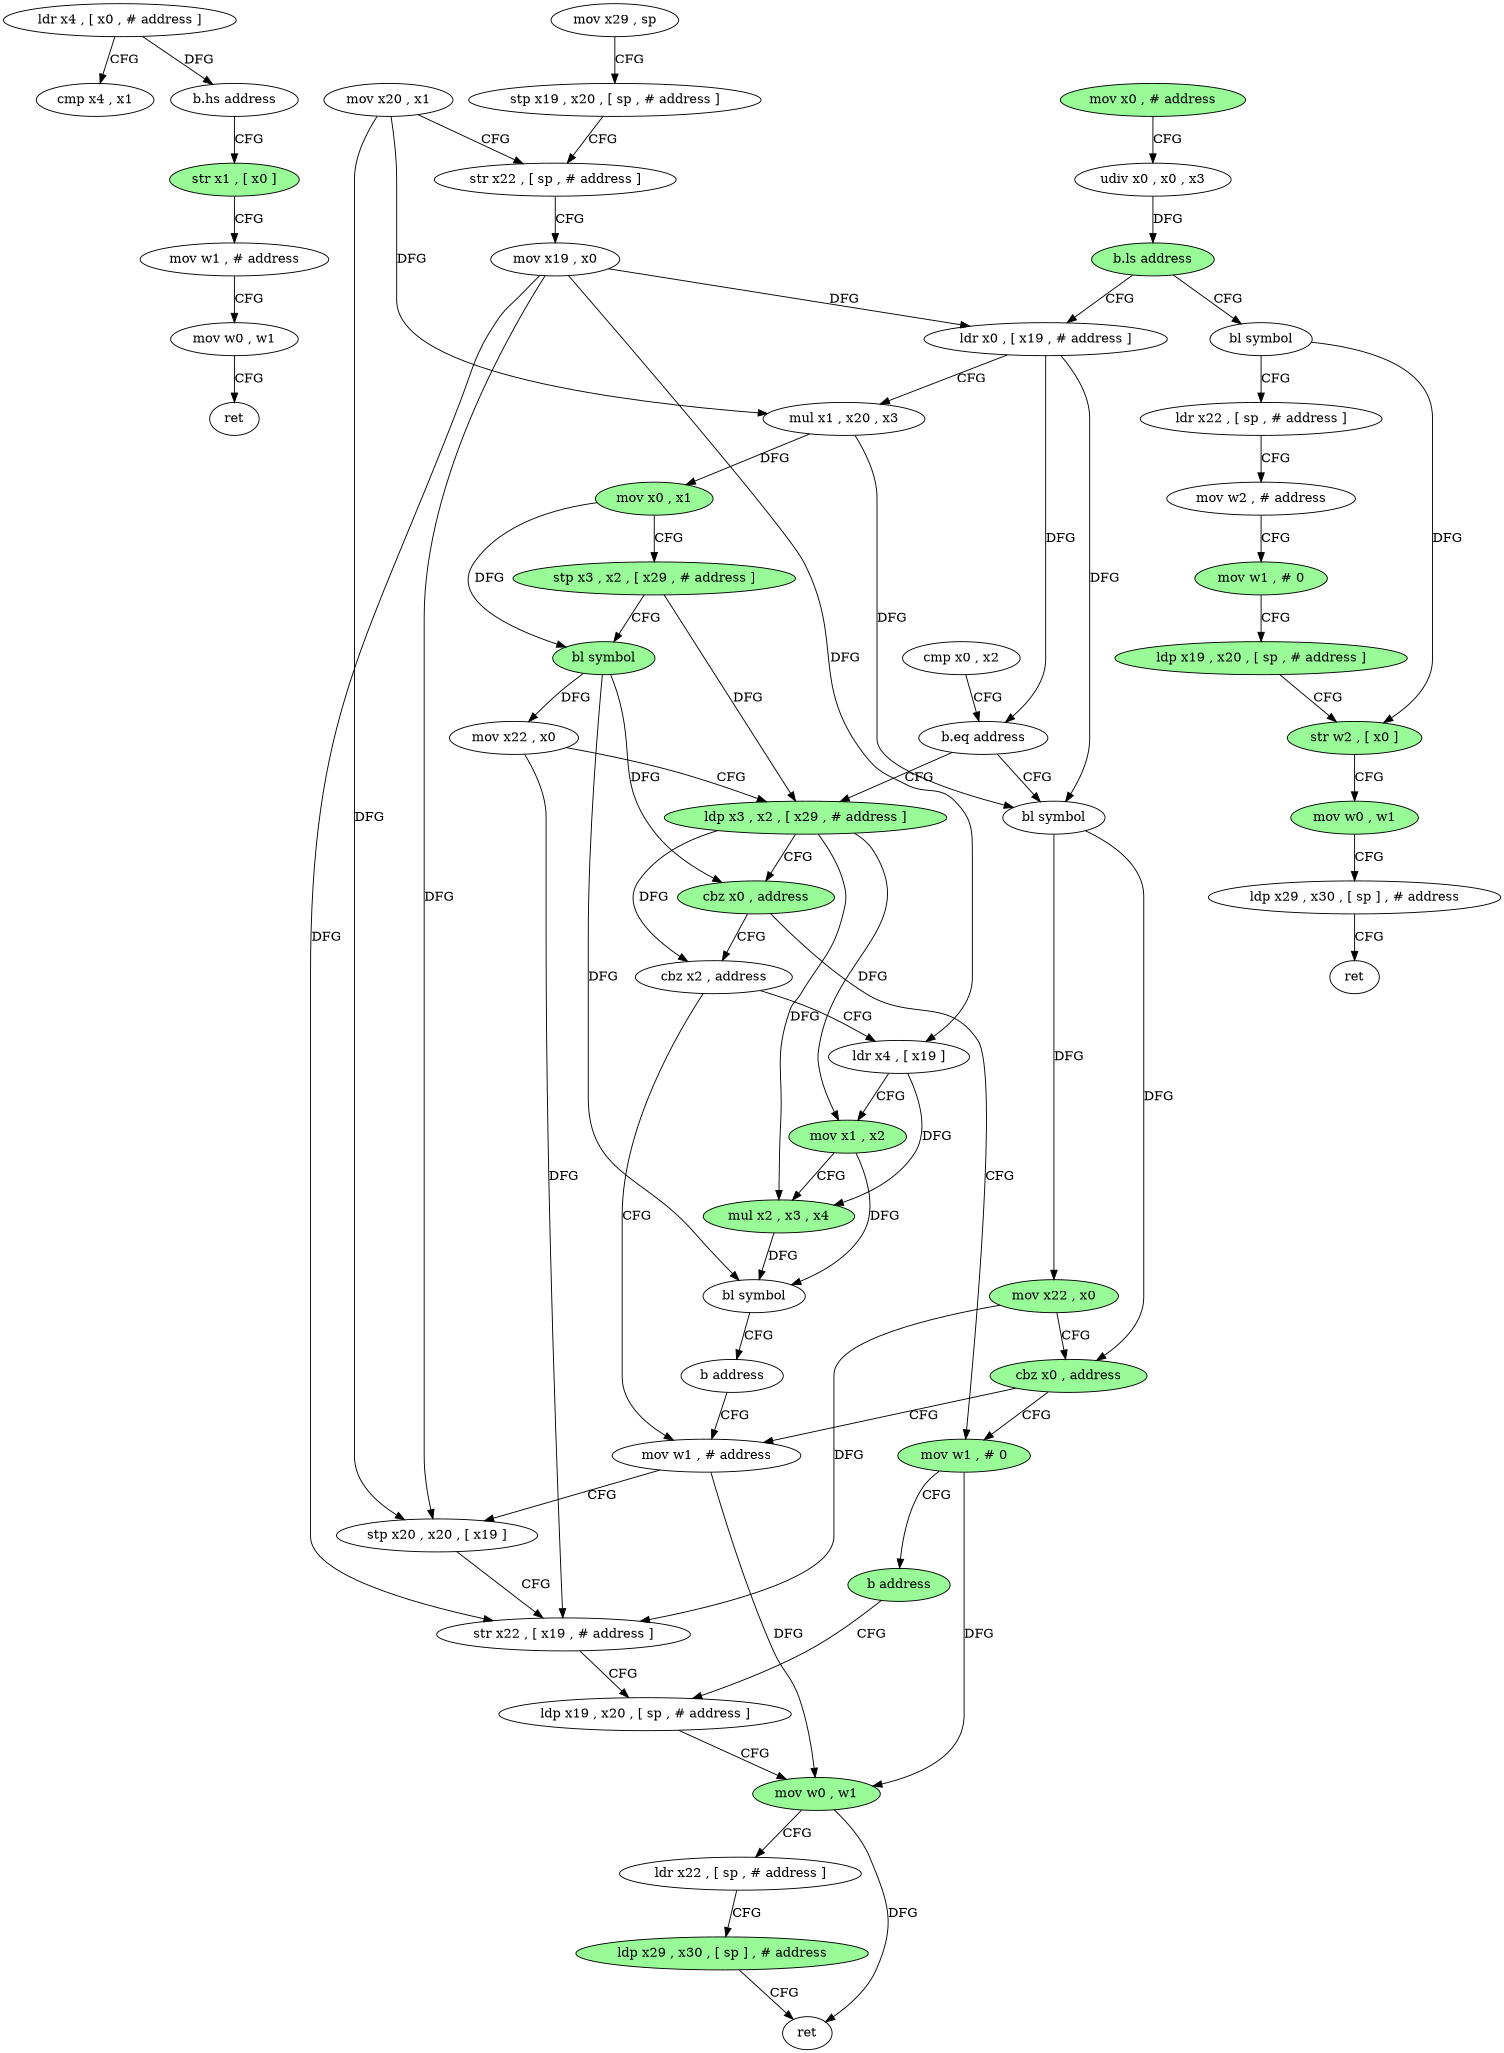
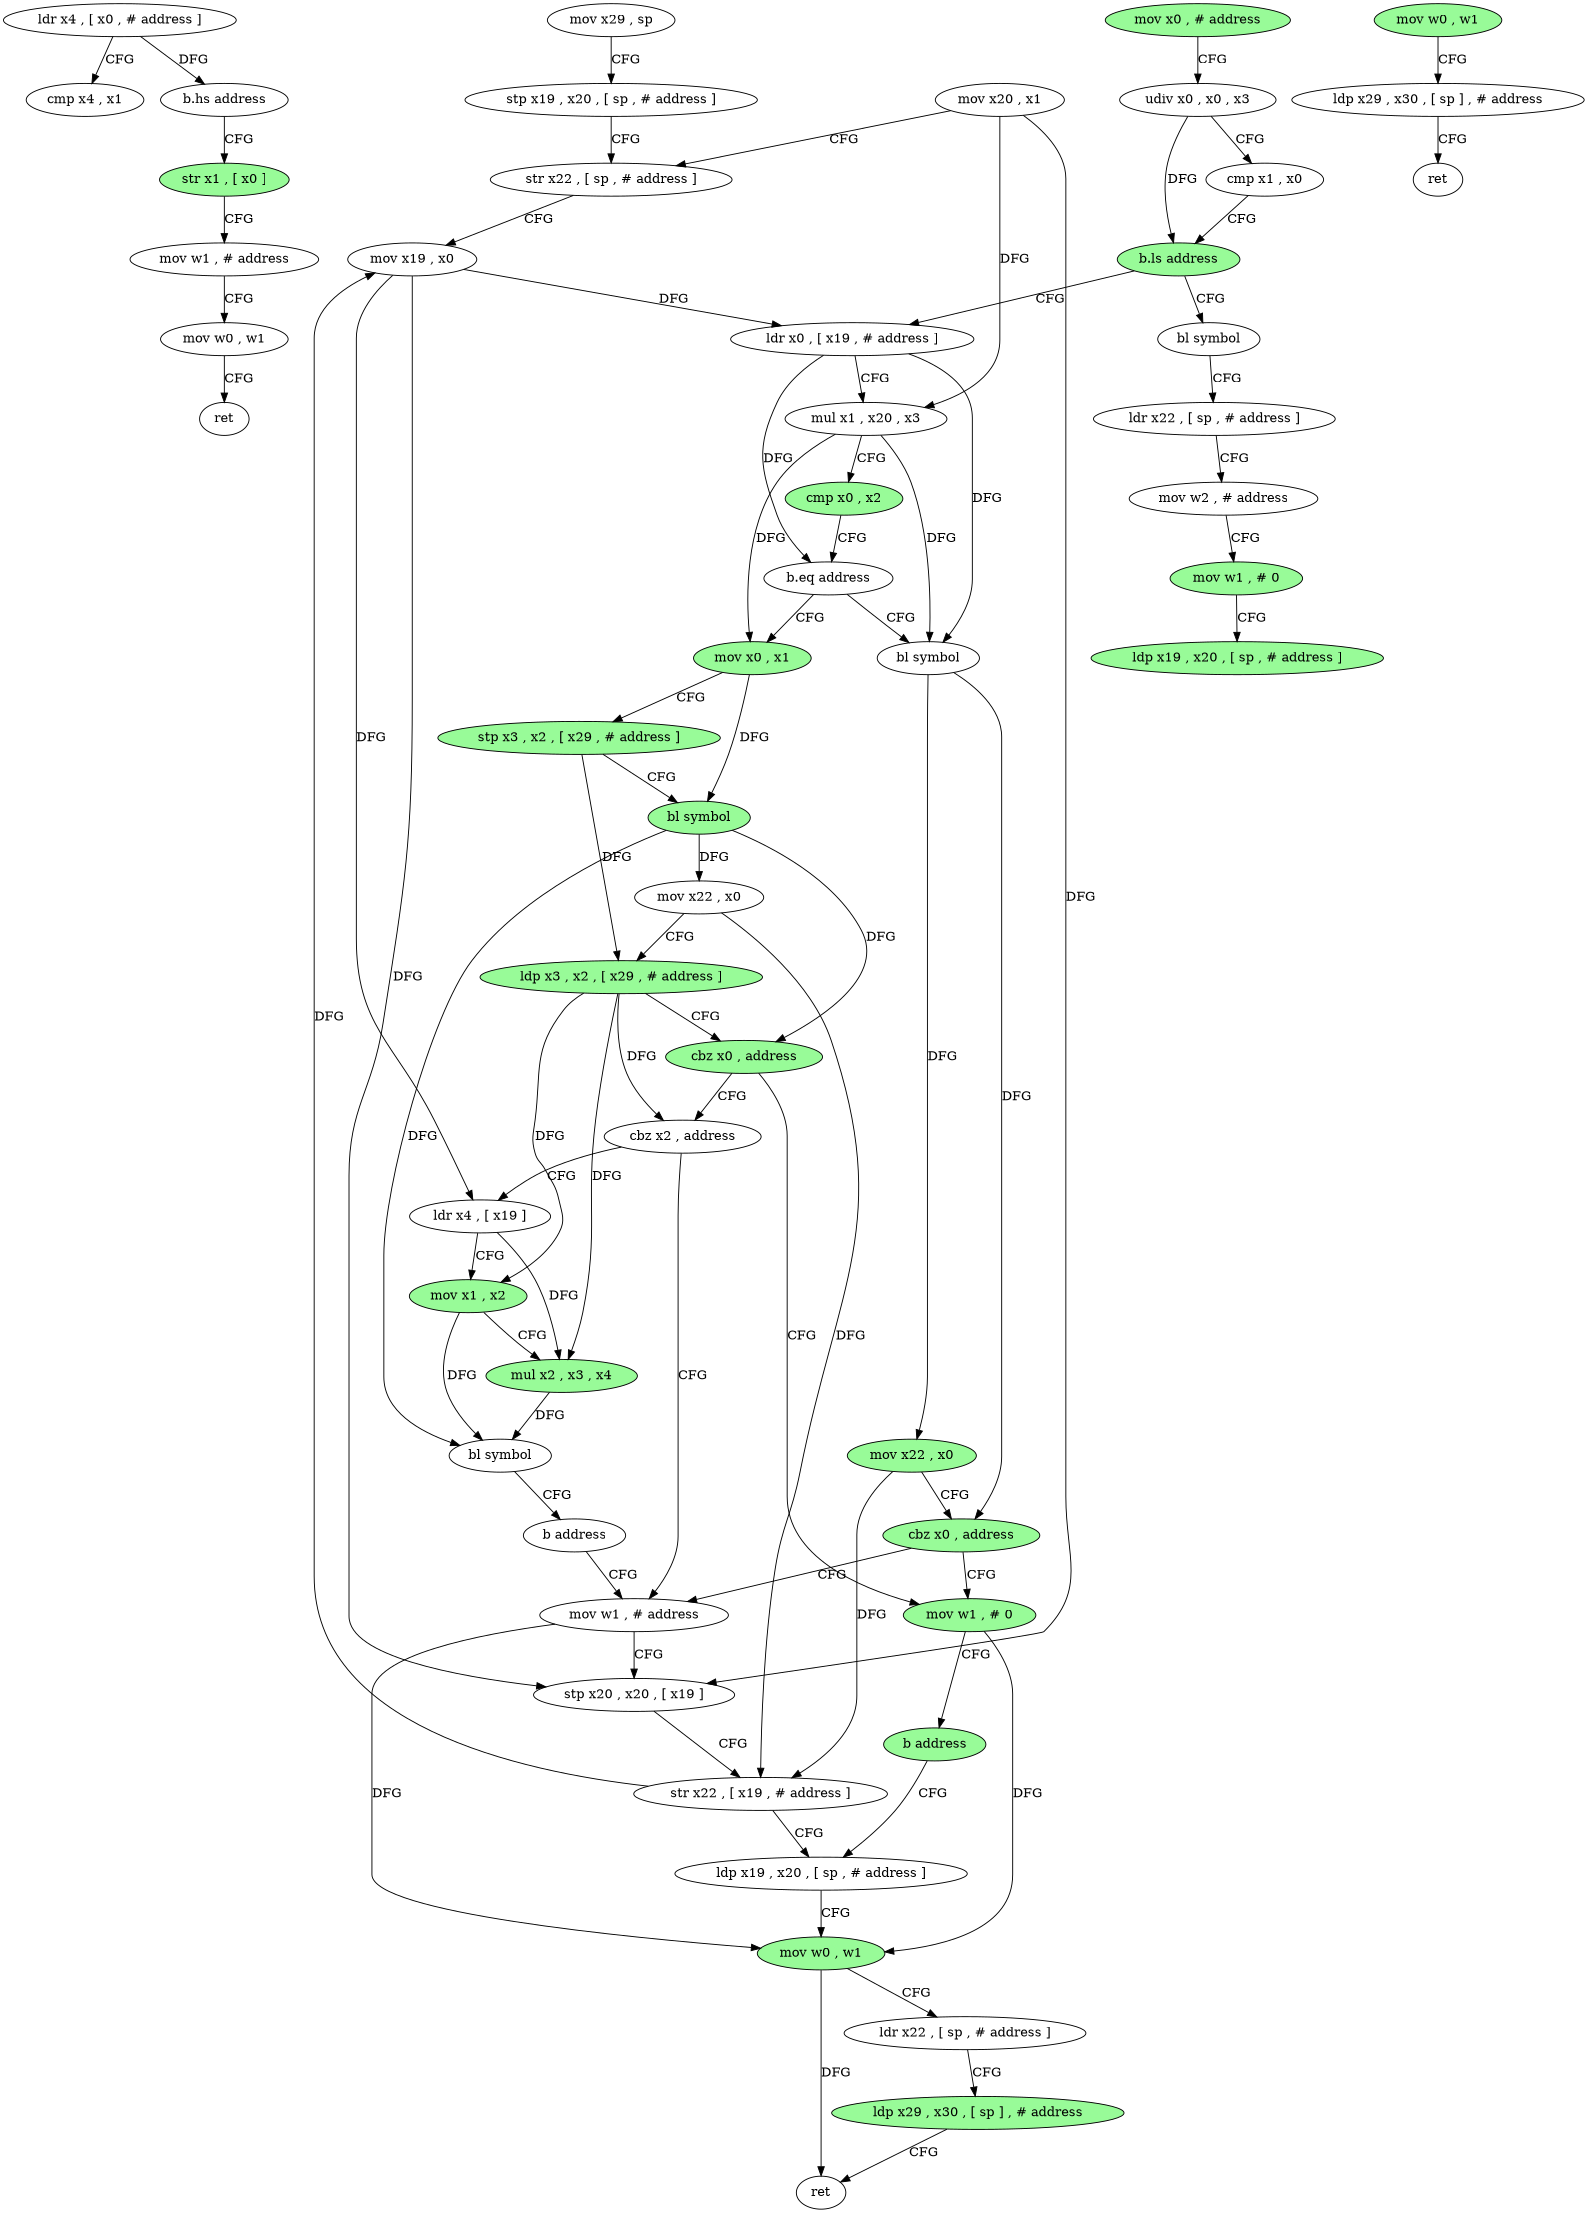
none -> (1265, 180)
none -> (856, 454)
(961, 658) -> (844, 499)
(1355, 738) -> none
(901, 775) -> (794, 615)
(311, 980) -> (314, 1130)
